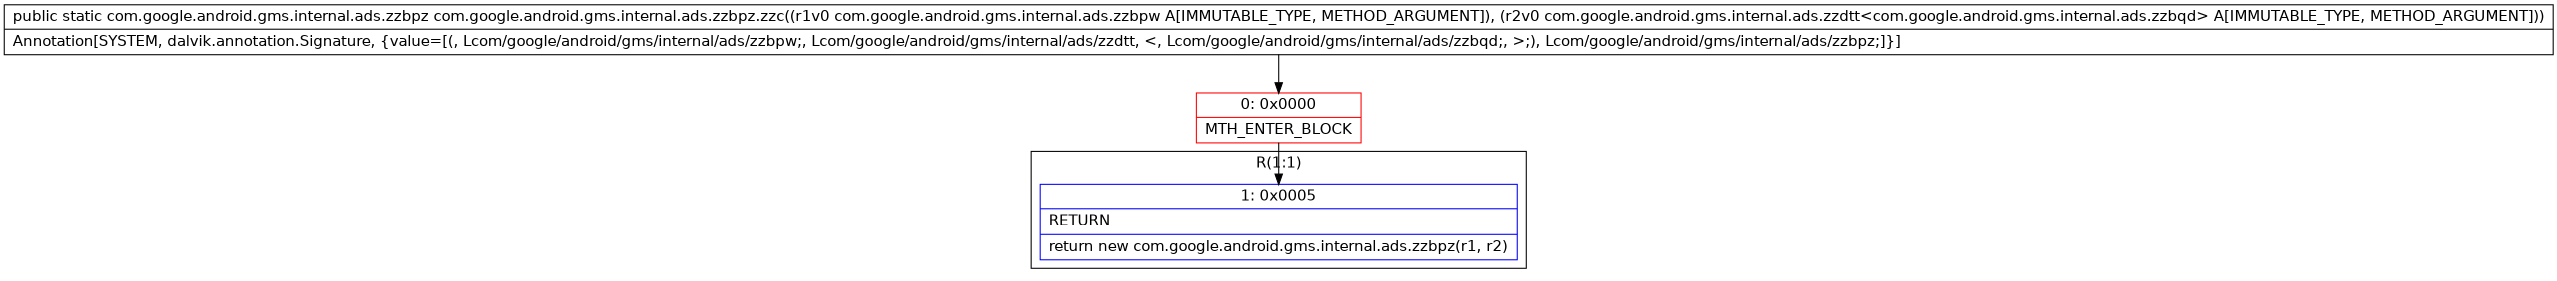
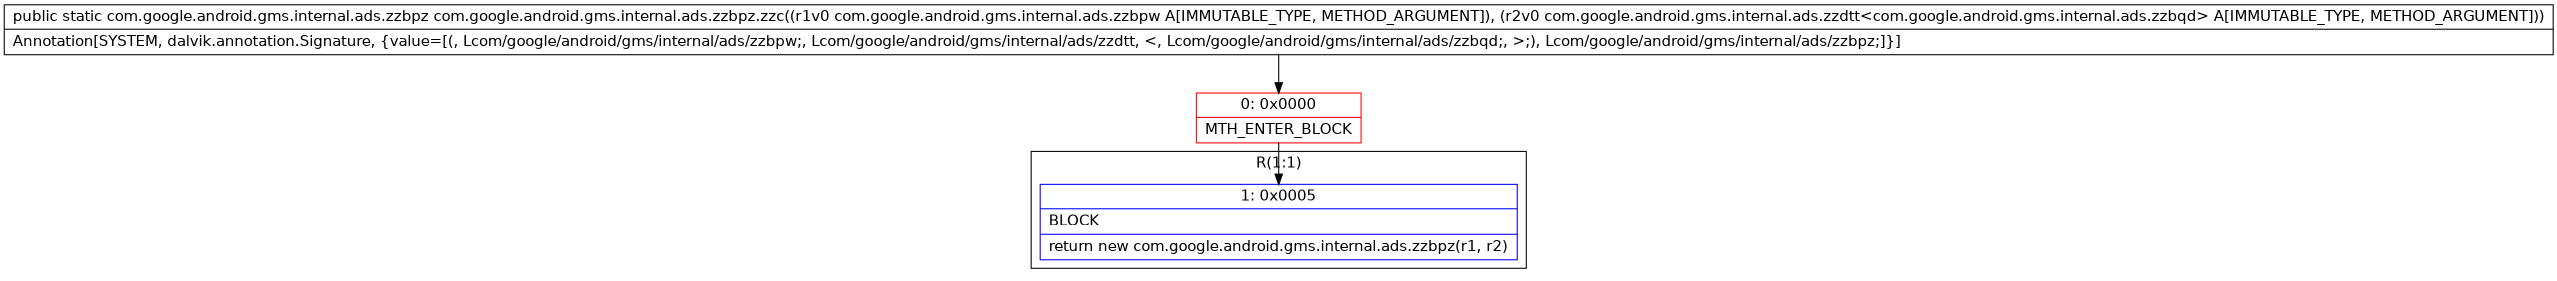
(1080, 221) -> (1074, 221)
